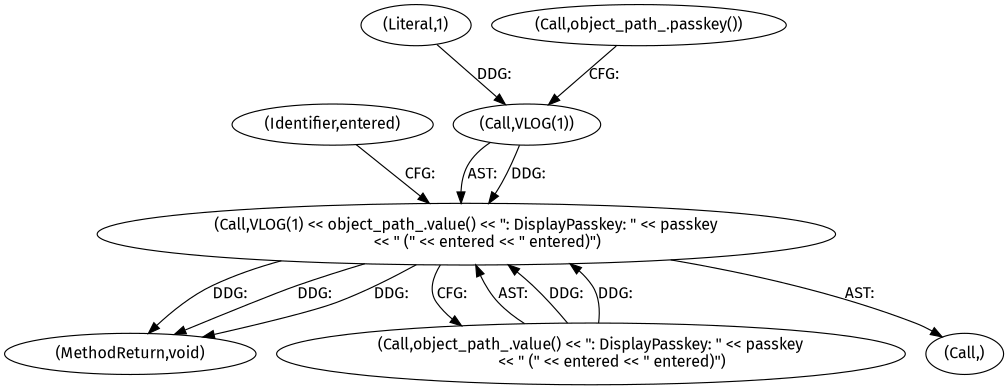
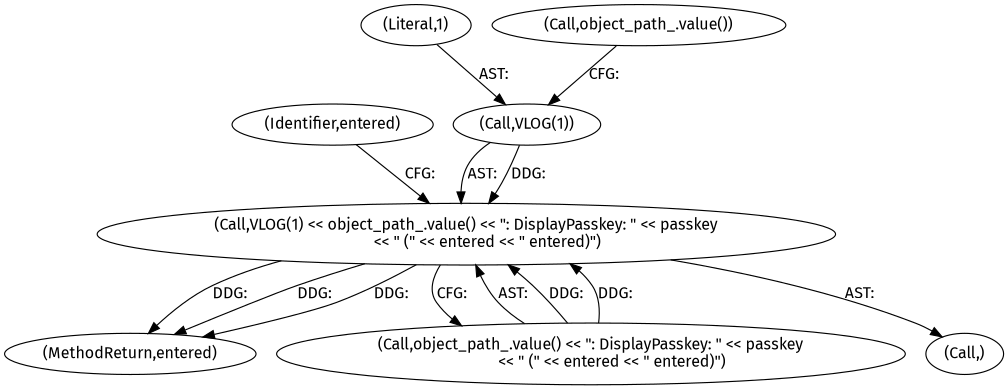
(639, 25) -> (639, 25)
(496, 75) -> (496, 75)
(130, 354) -> (130, 354)
